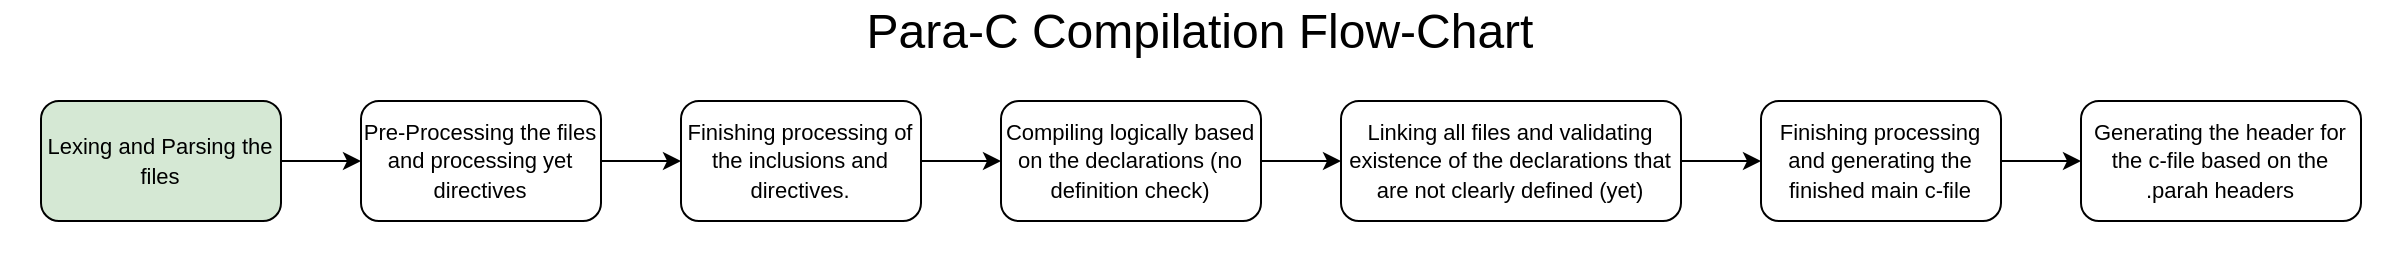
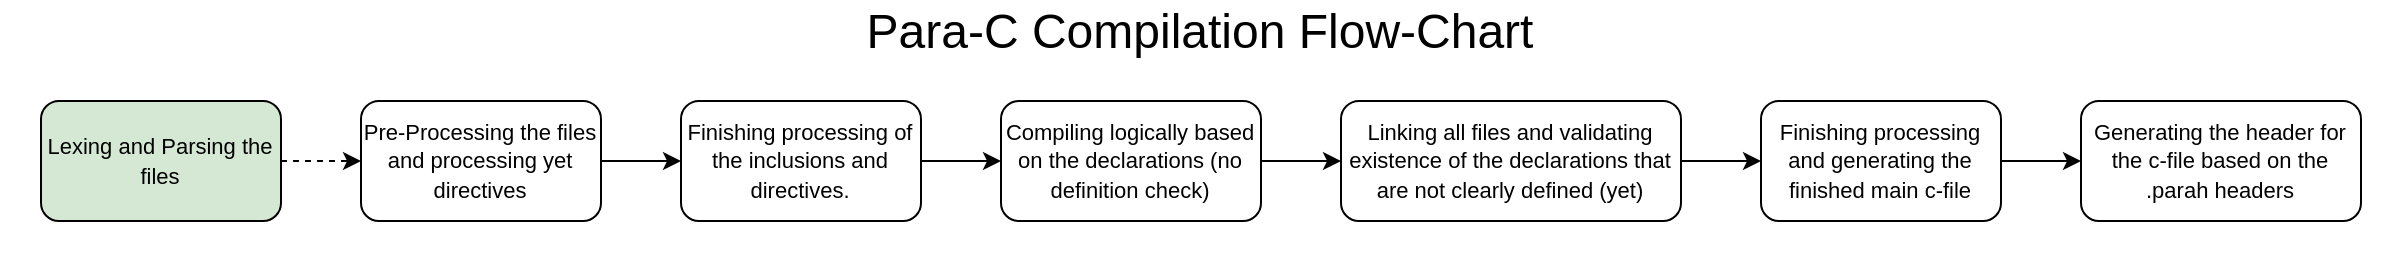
(313, 161) -> (313, 161)
